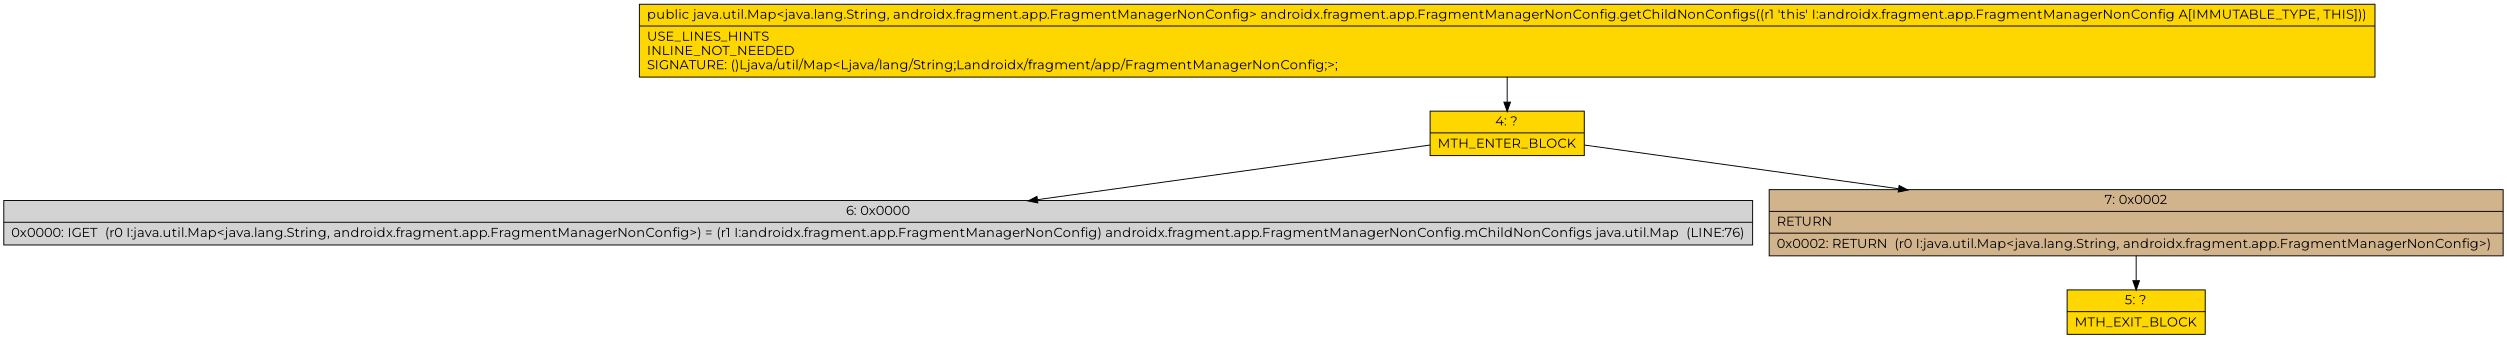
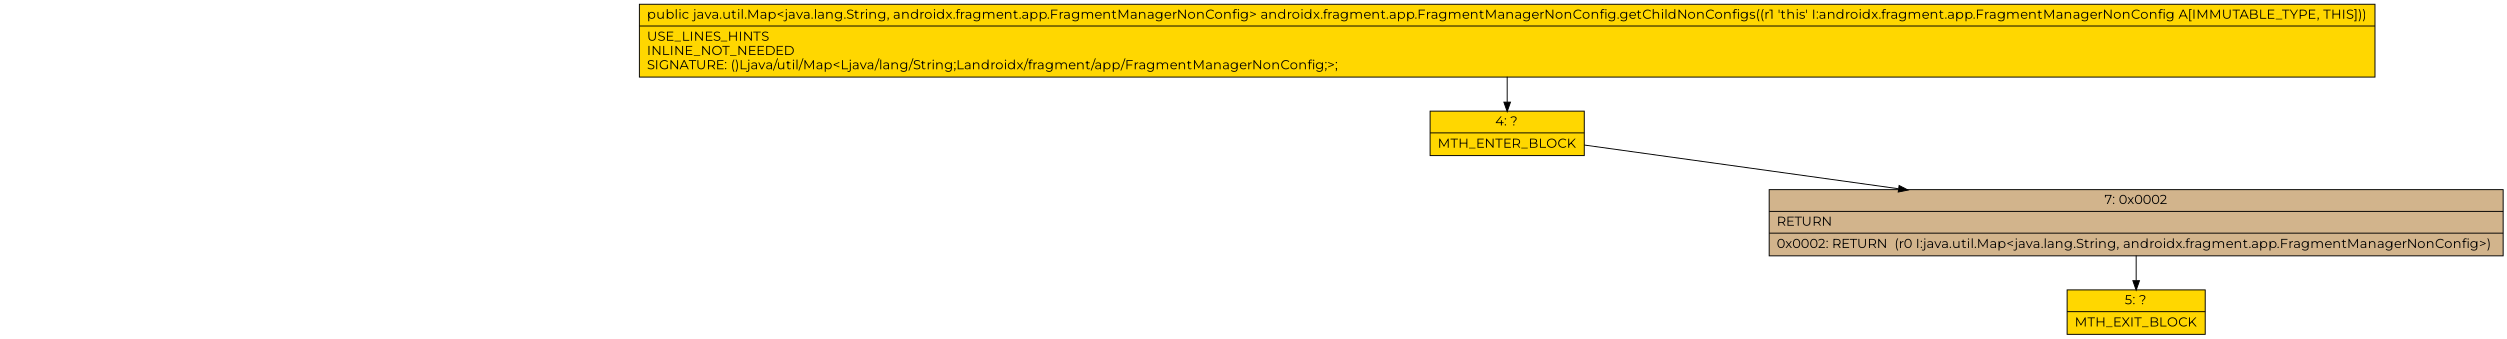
(878, 223) -> none
